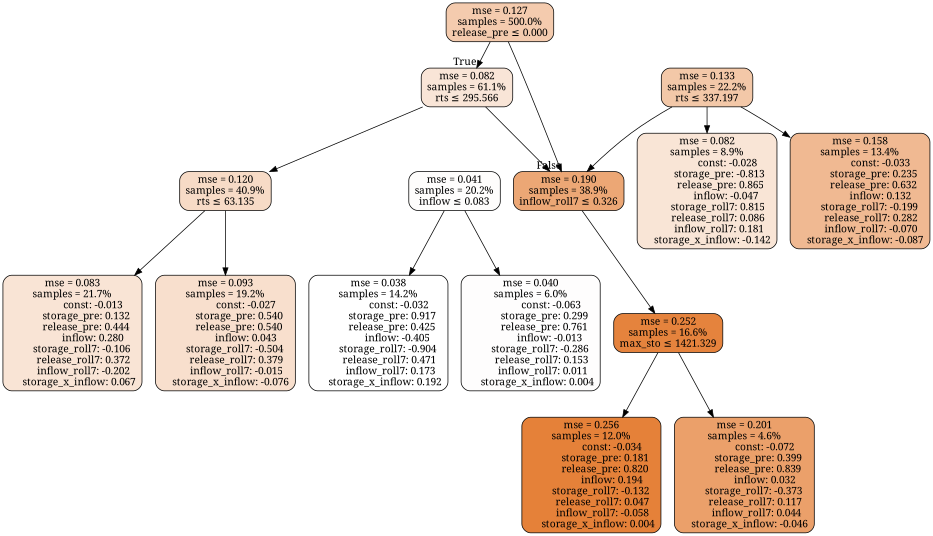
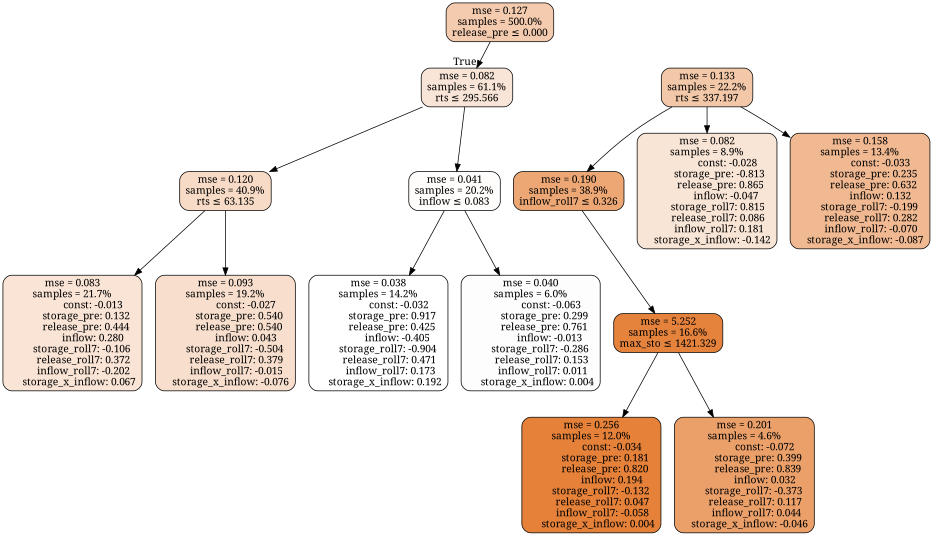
(534, 103) -> none
(515, 136) -> (461, 135)
(668, 333) -> (668, 333)
